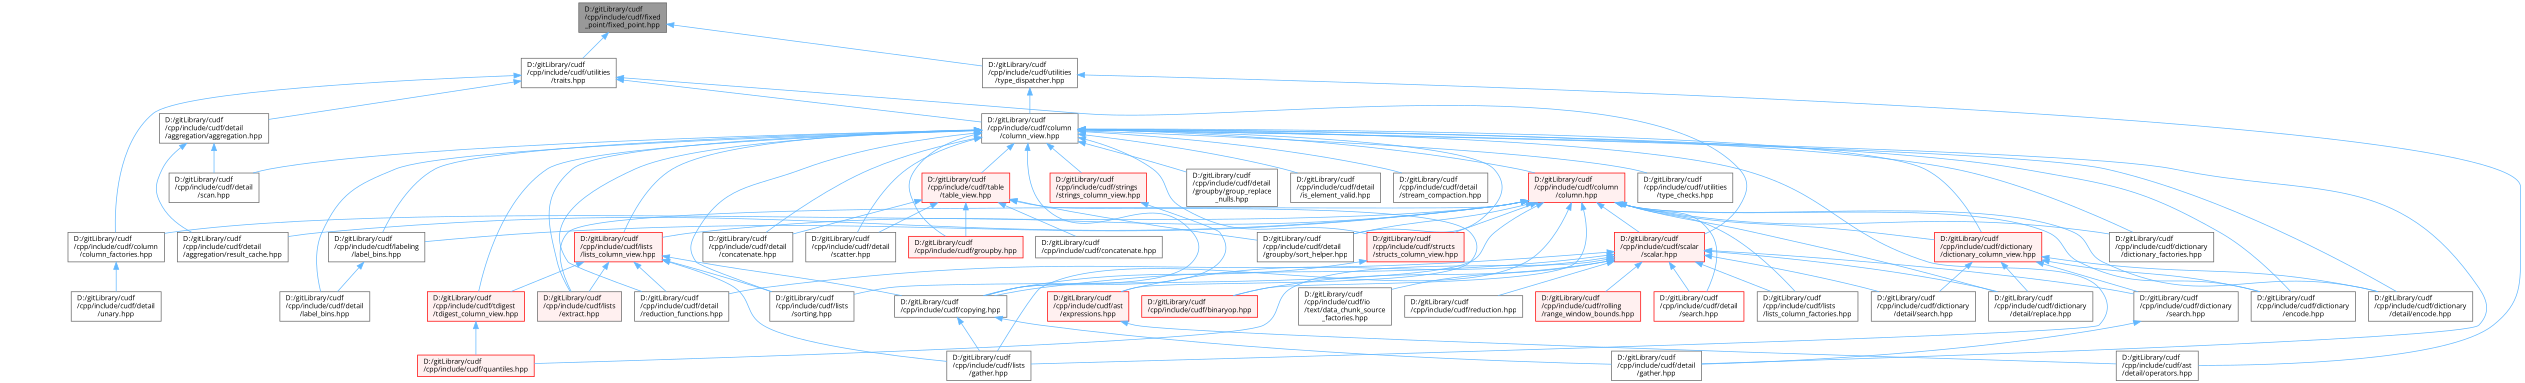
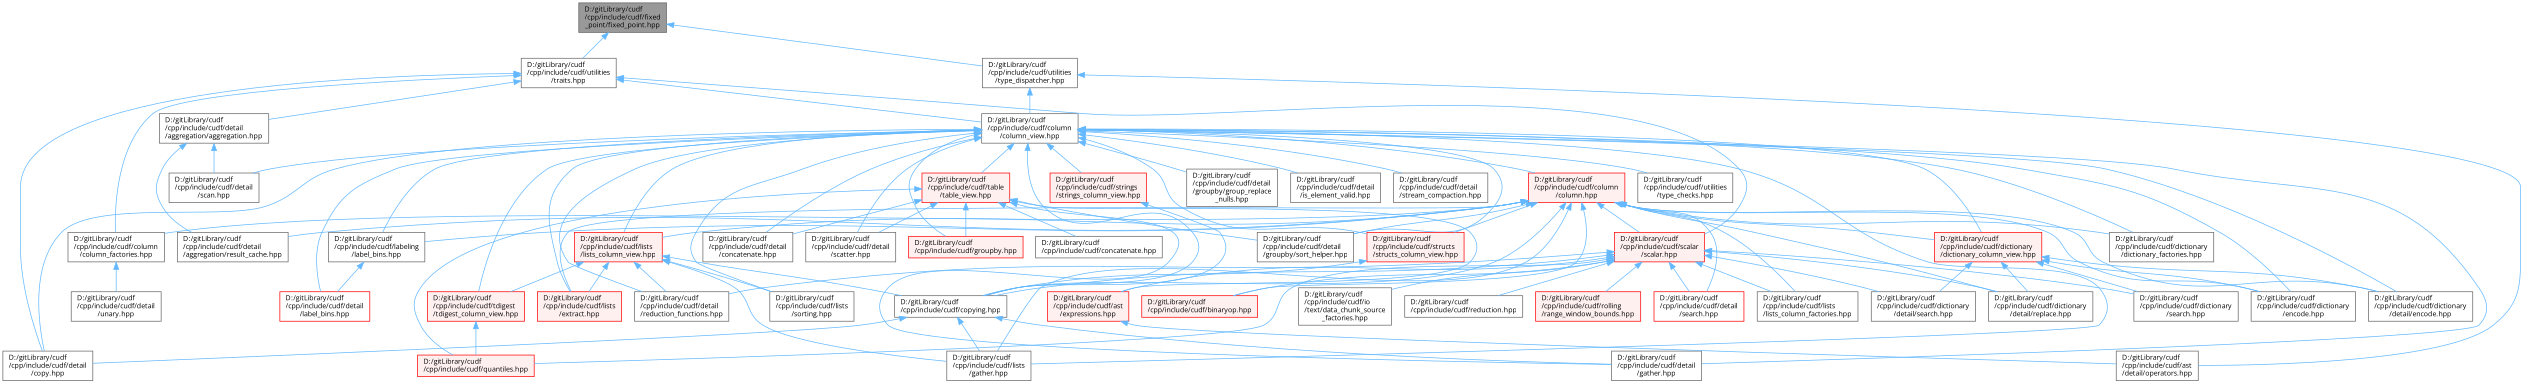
none -> (647, 208)
(1207, 282) -> (1282, 284)
(325, 306) -> (325, 306)
(580, 306) -> (580, 306)
(1918, 352) -> (988, 342)
none -> (48, 366)
